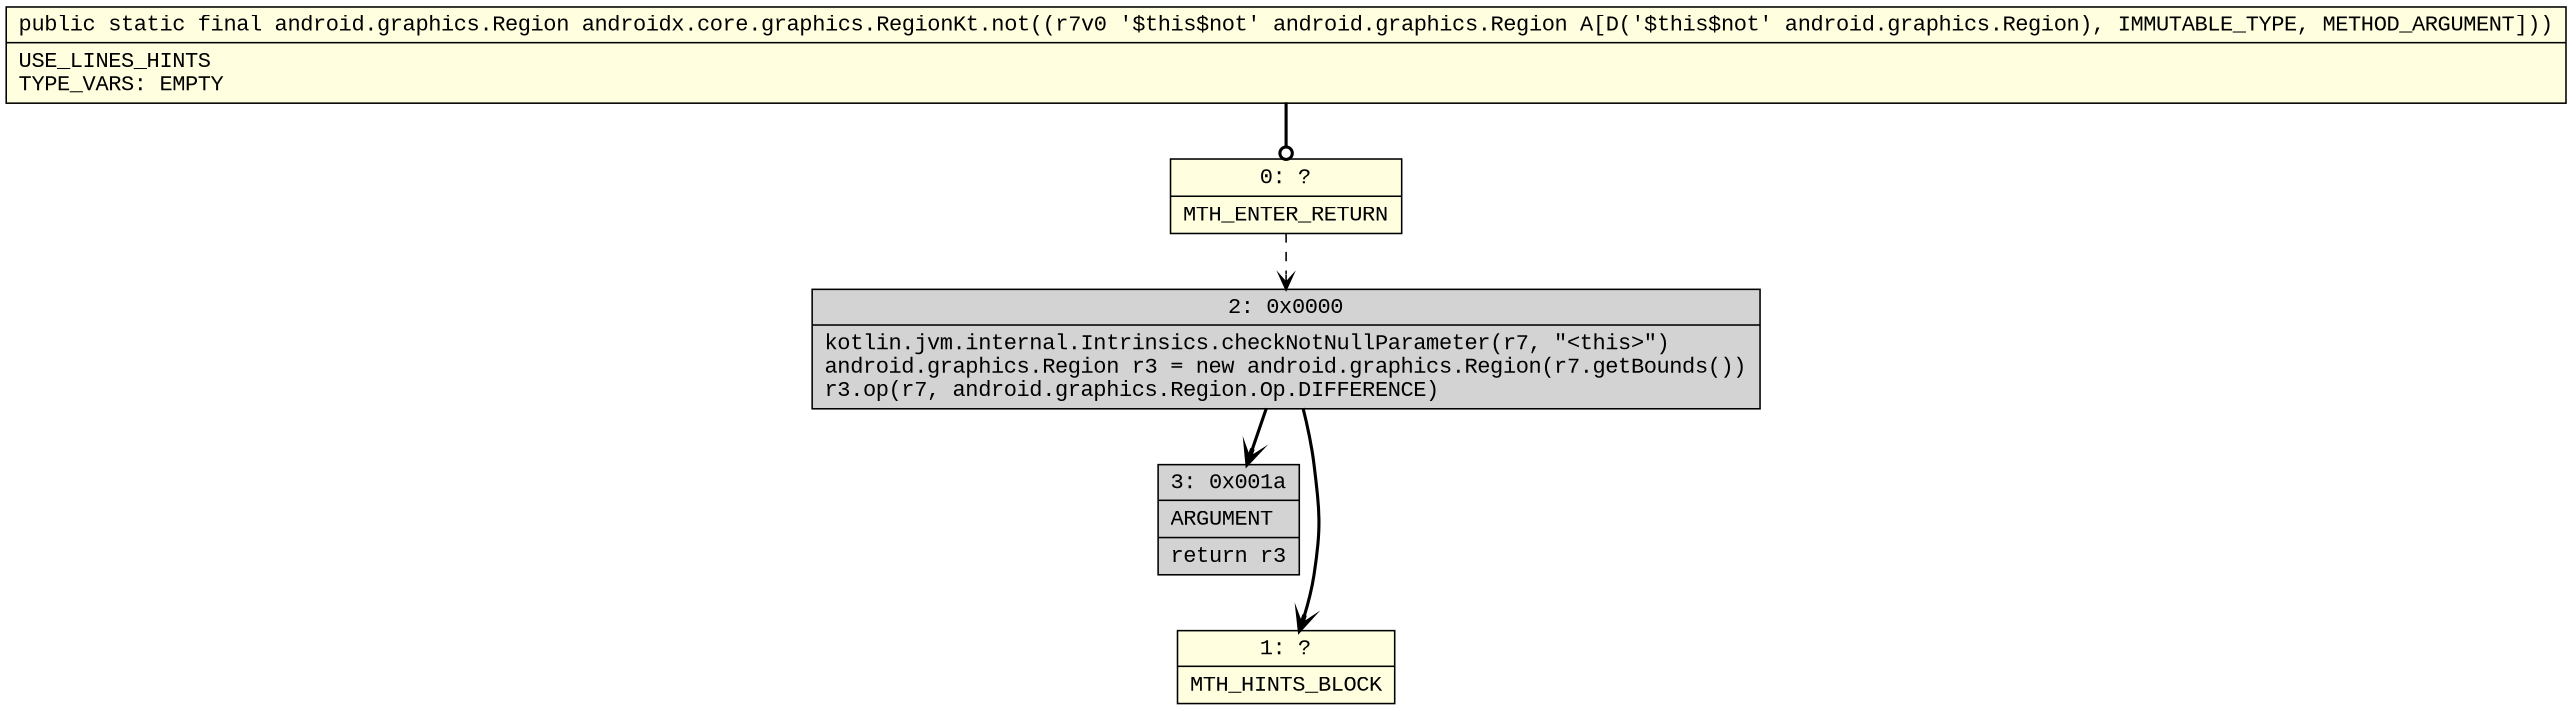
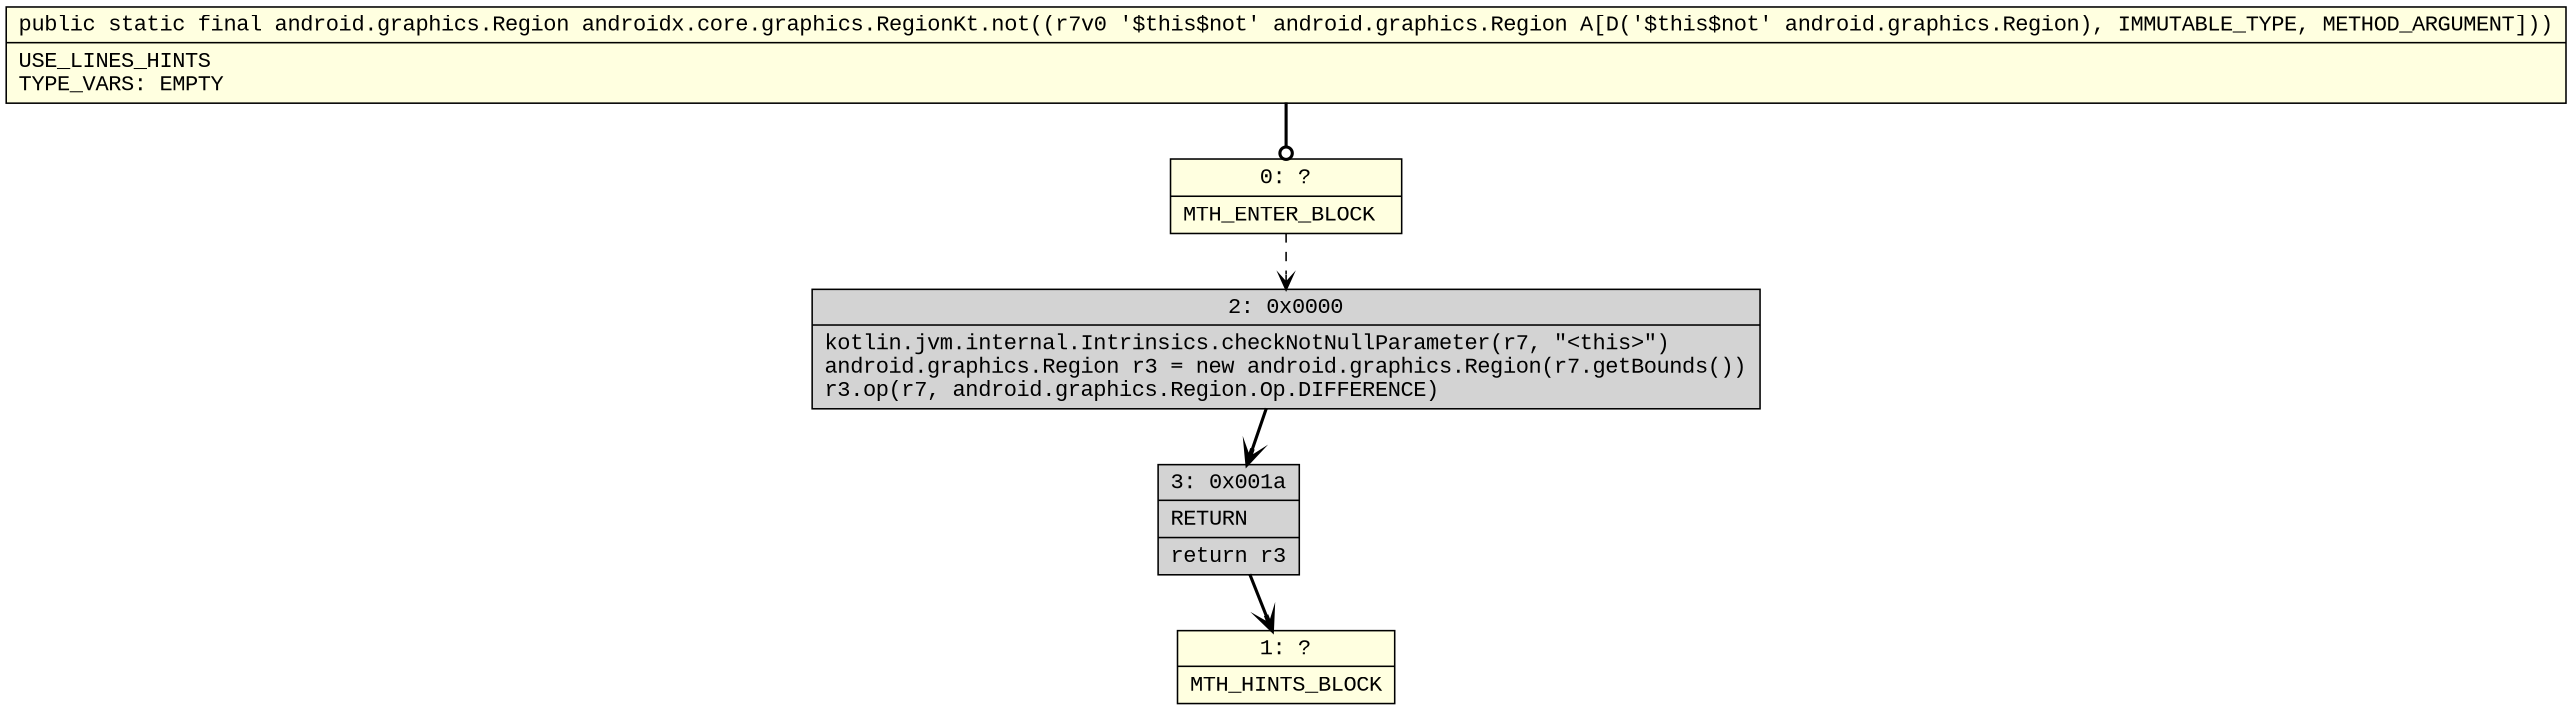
(1286, 214) -> (1279, 214)
(1319, 512) -> (1258, 595)
(1222, 518) -> (1209, 518)
